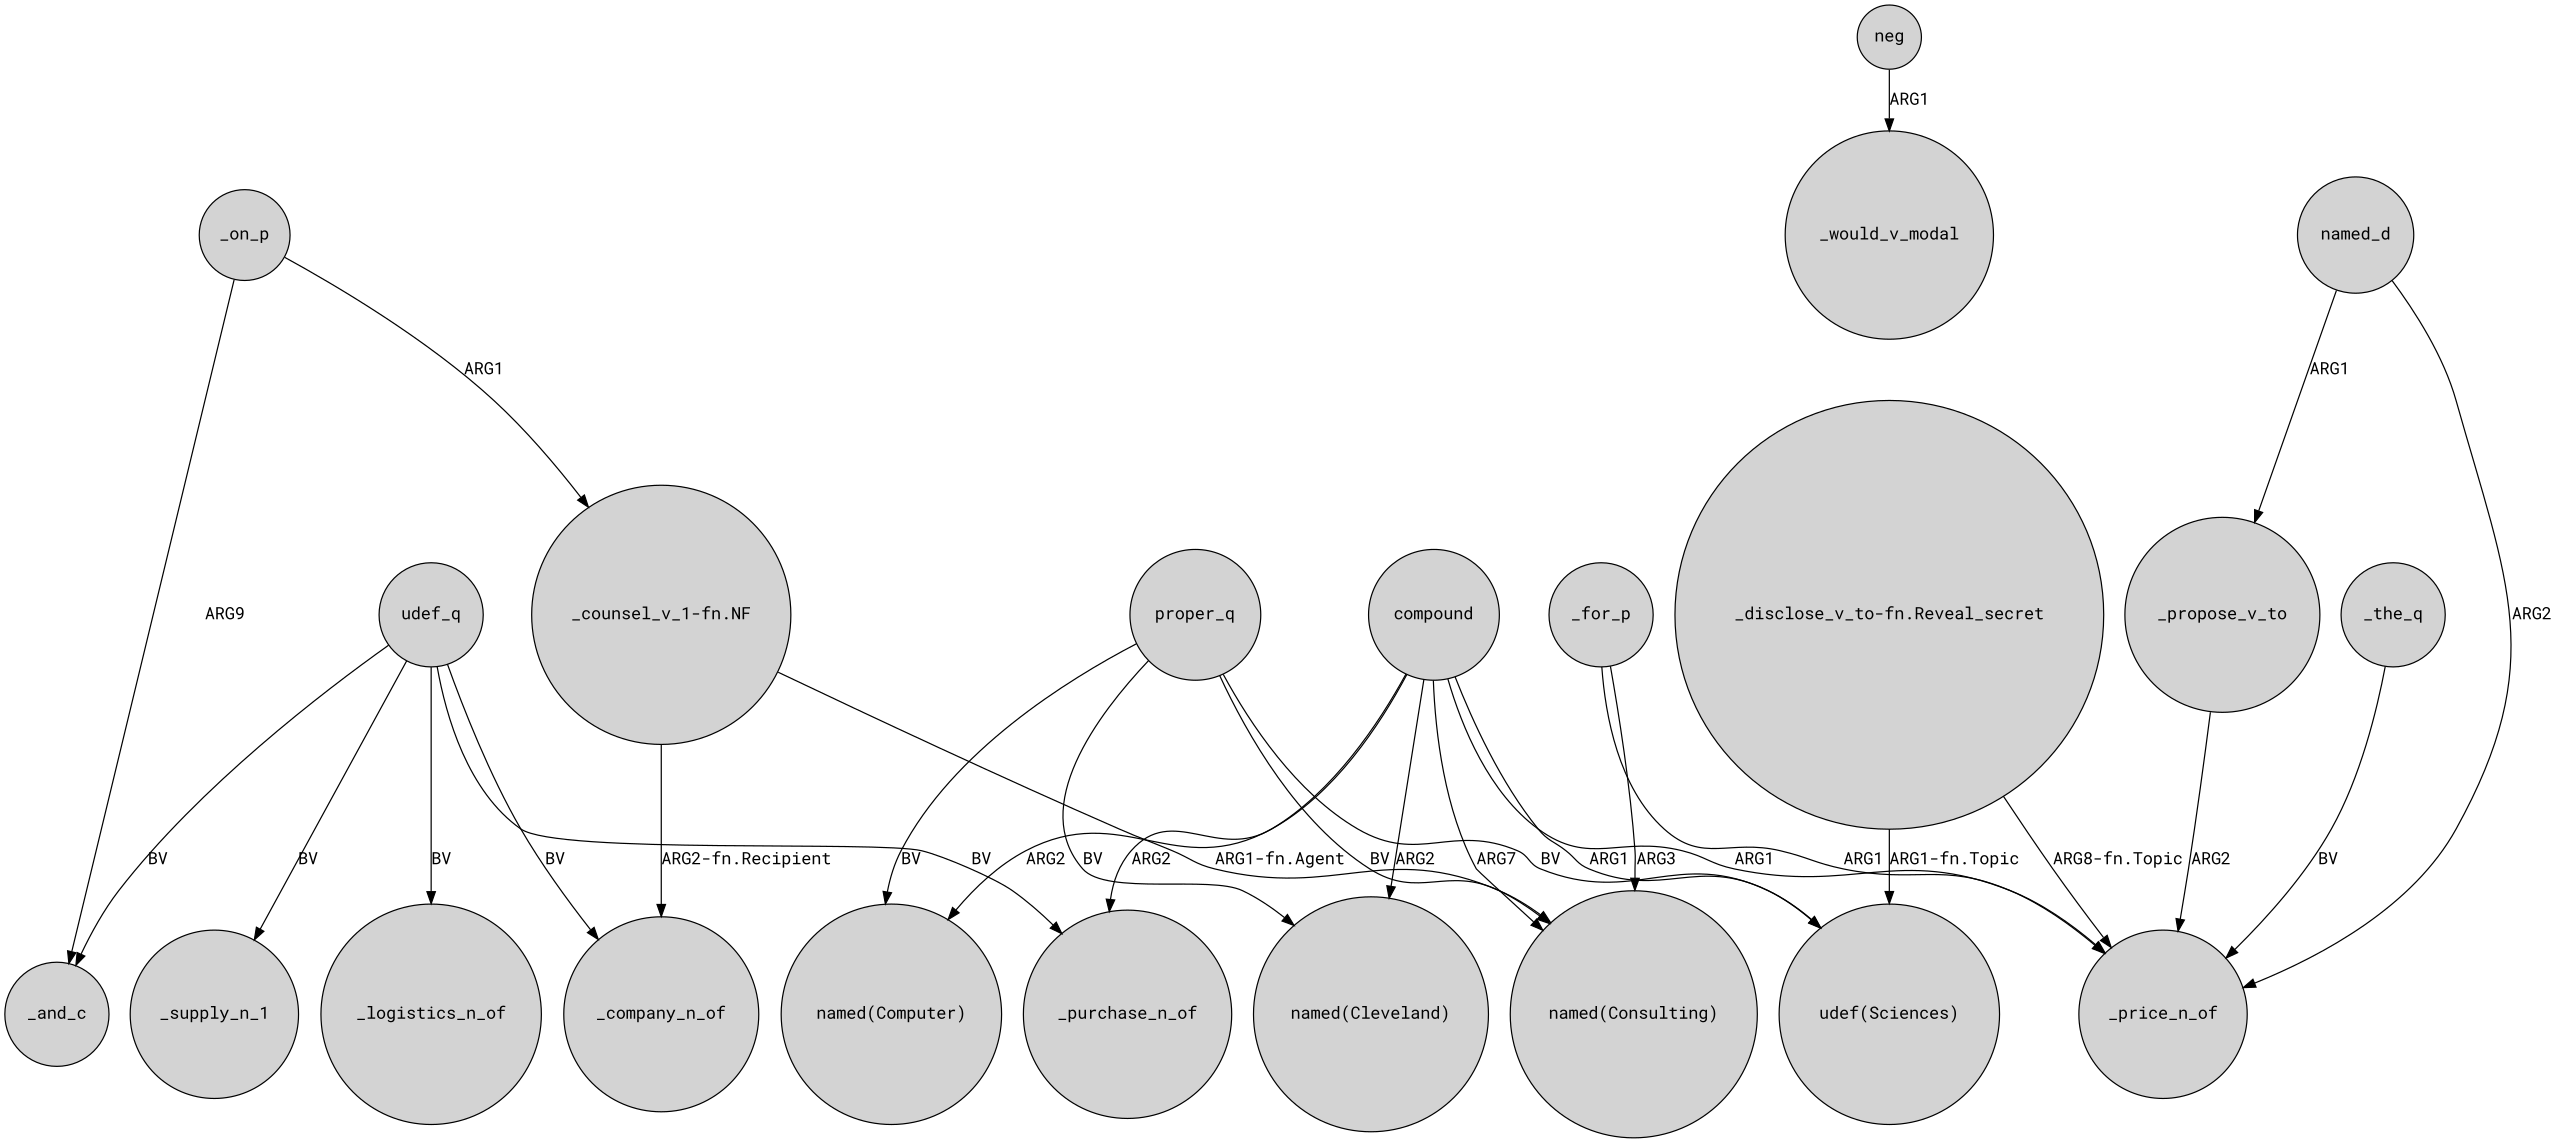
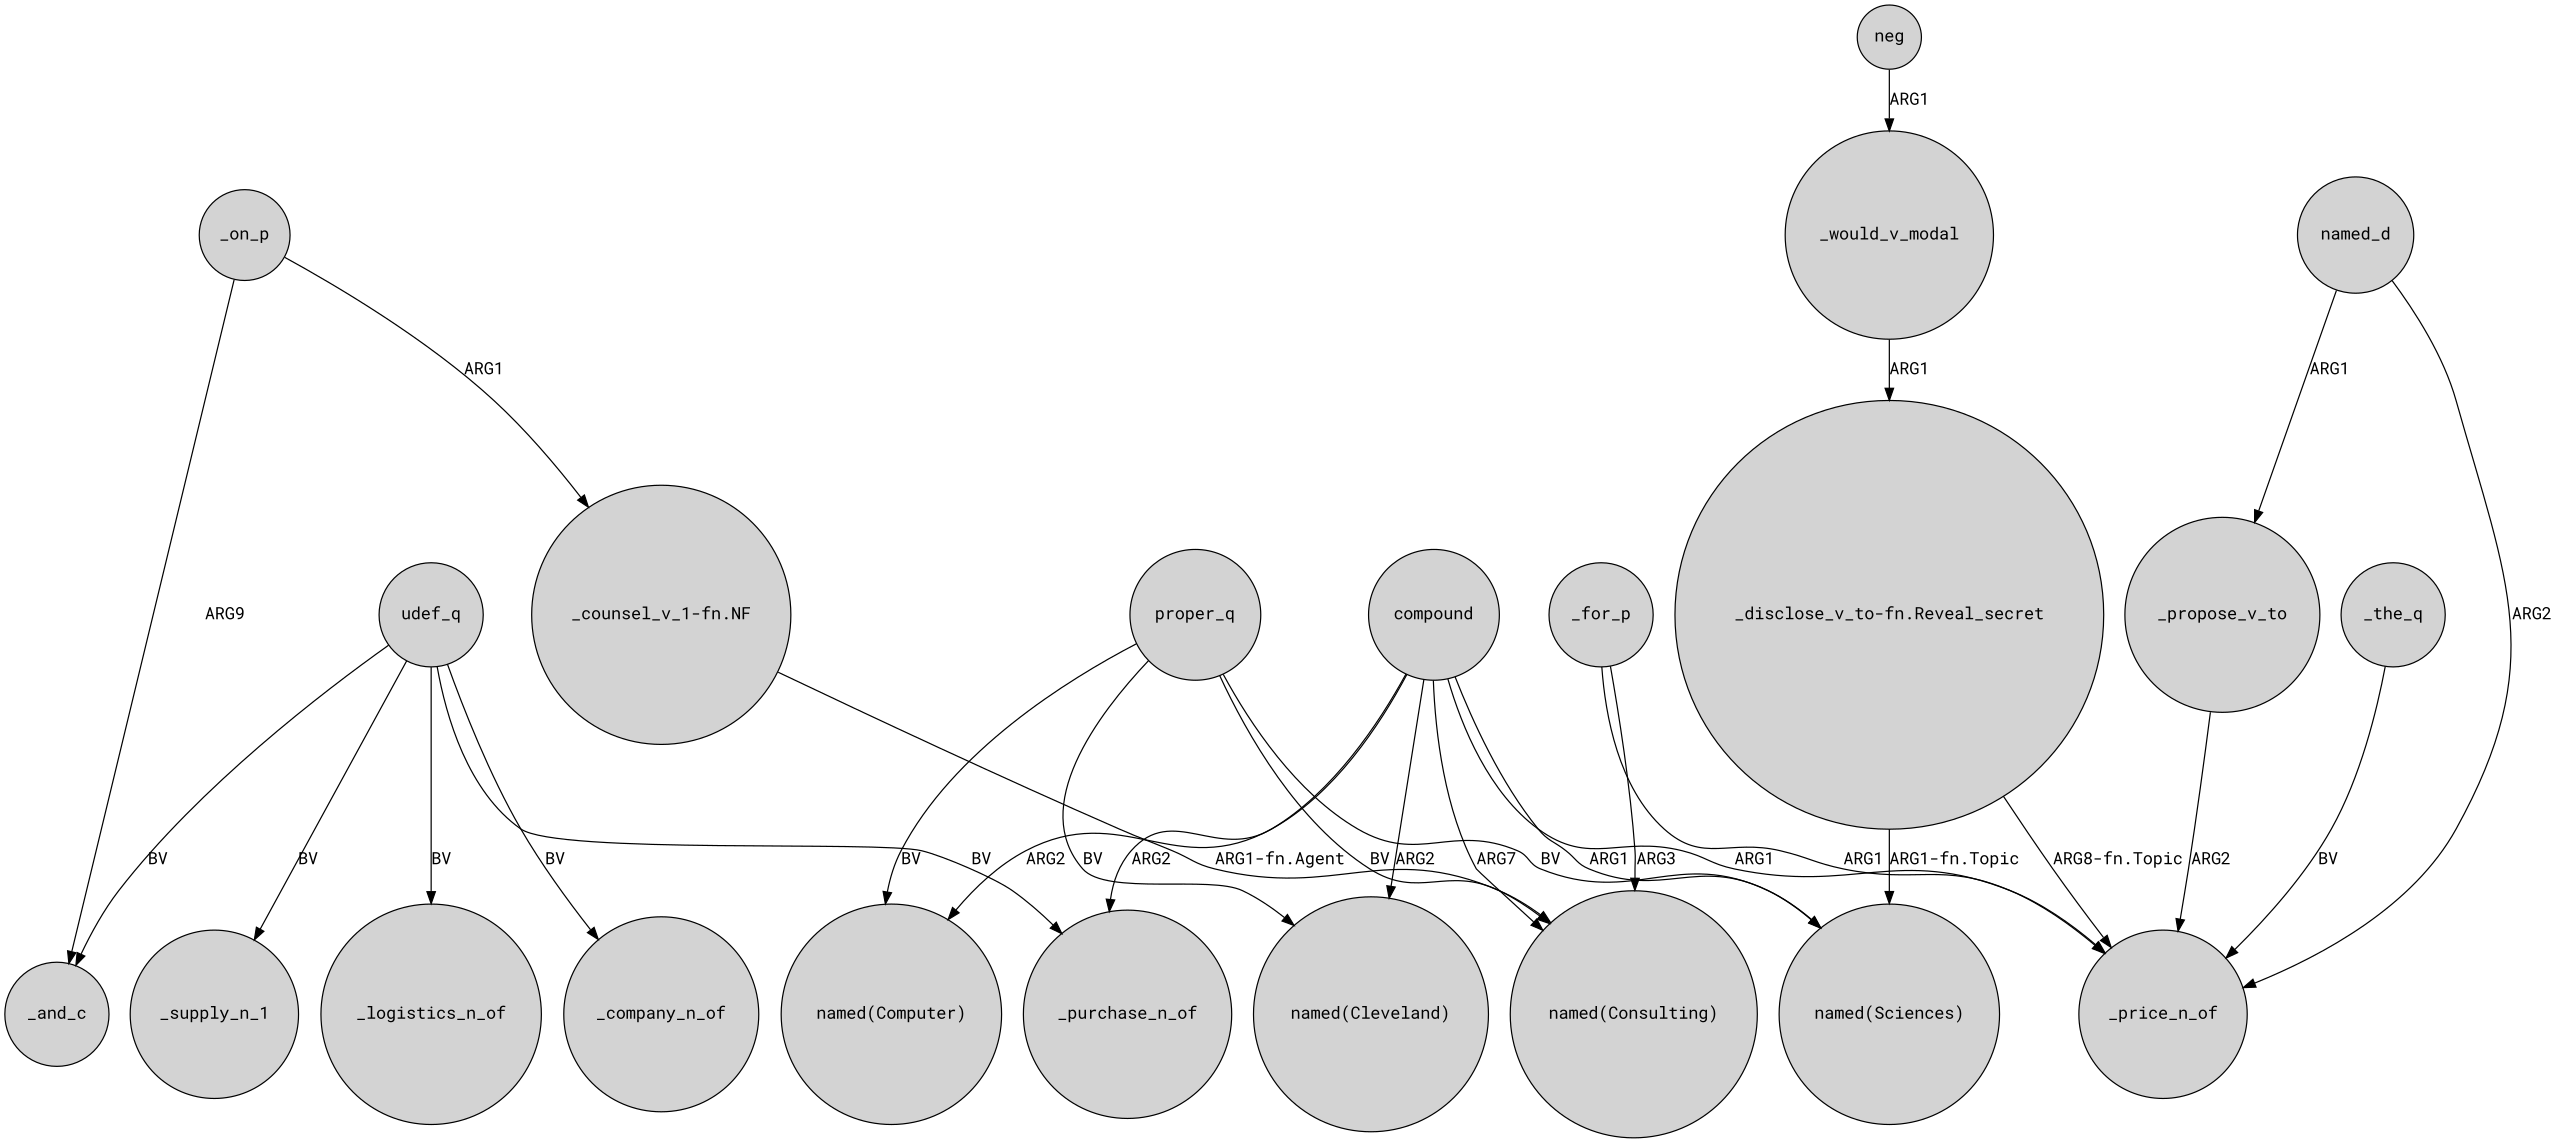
none -> (1889, 364)
(661, 825) -> none
(1889, 1014) -> (1889, 1014)
